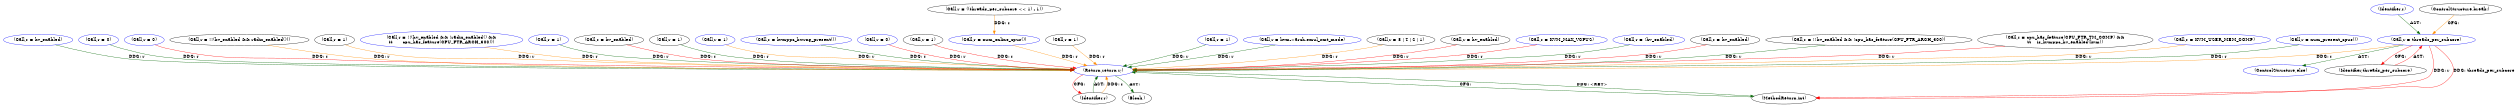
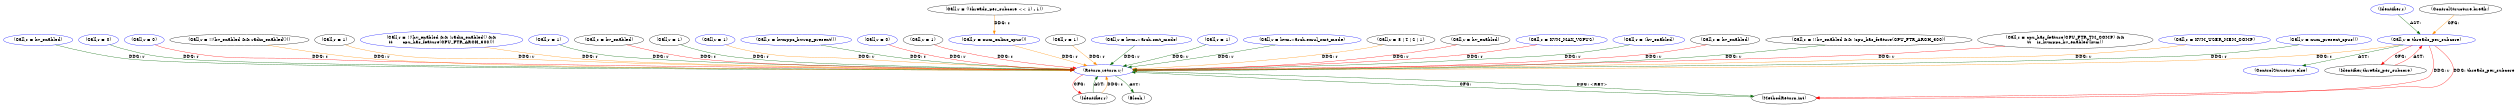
none -> (1142, 40)
